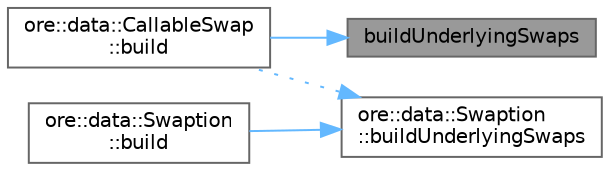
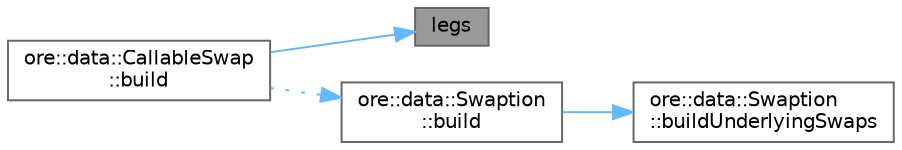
(472, 38) -> (452, 27)
(295, 80) -> (296, 91)
